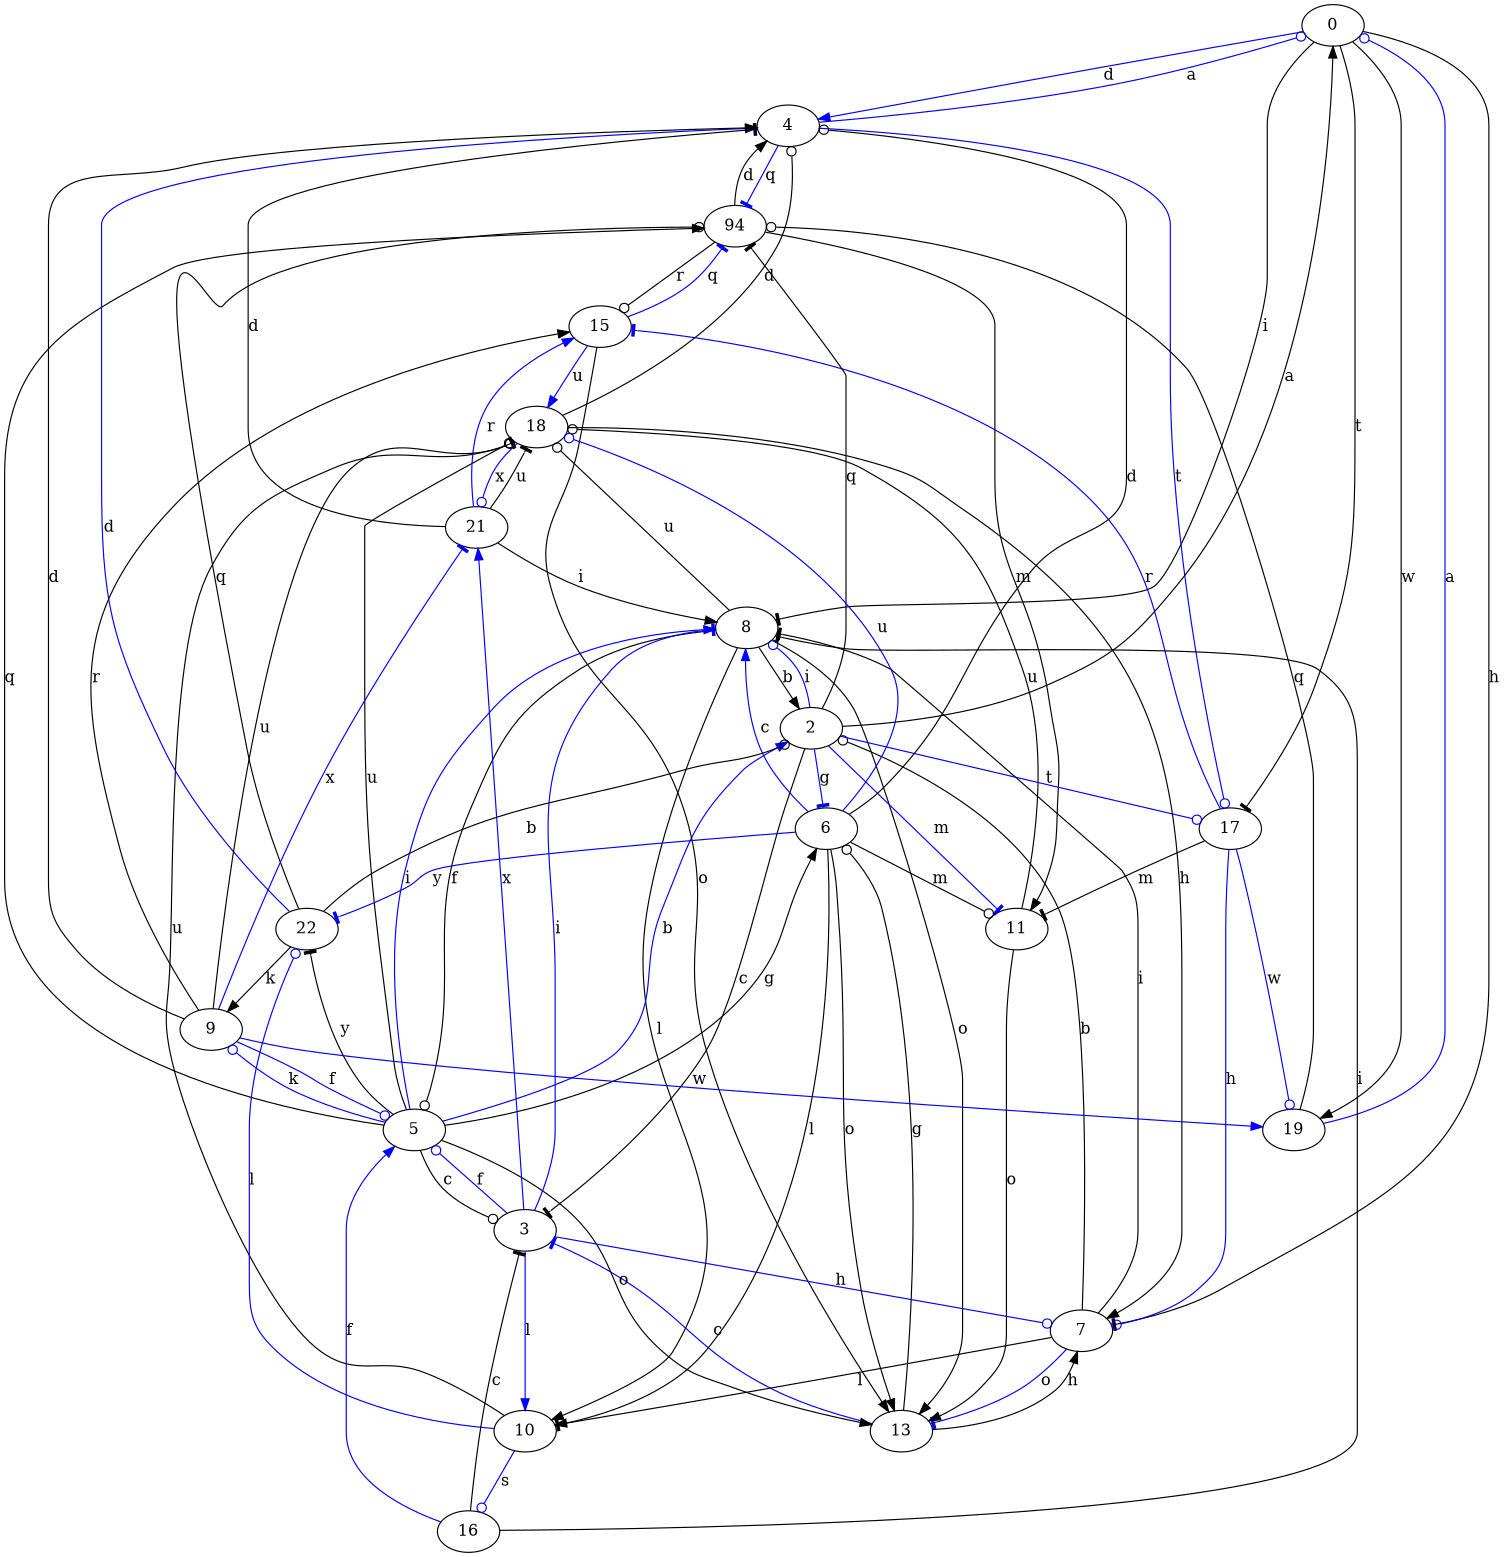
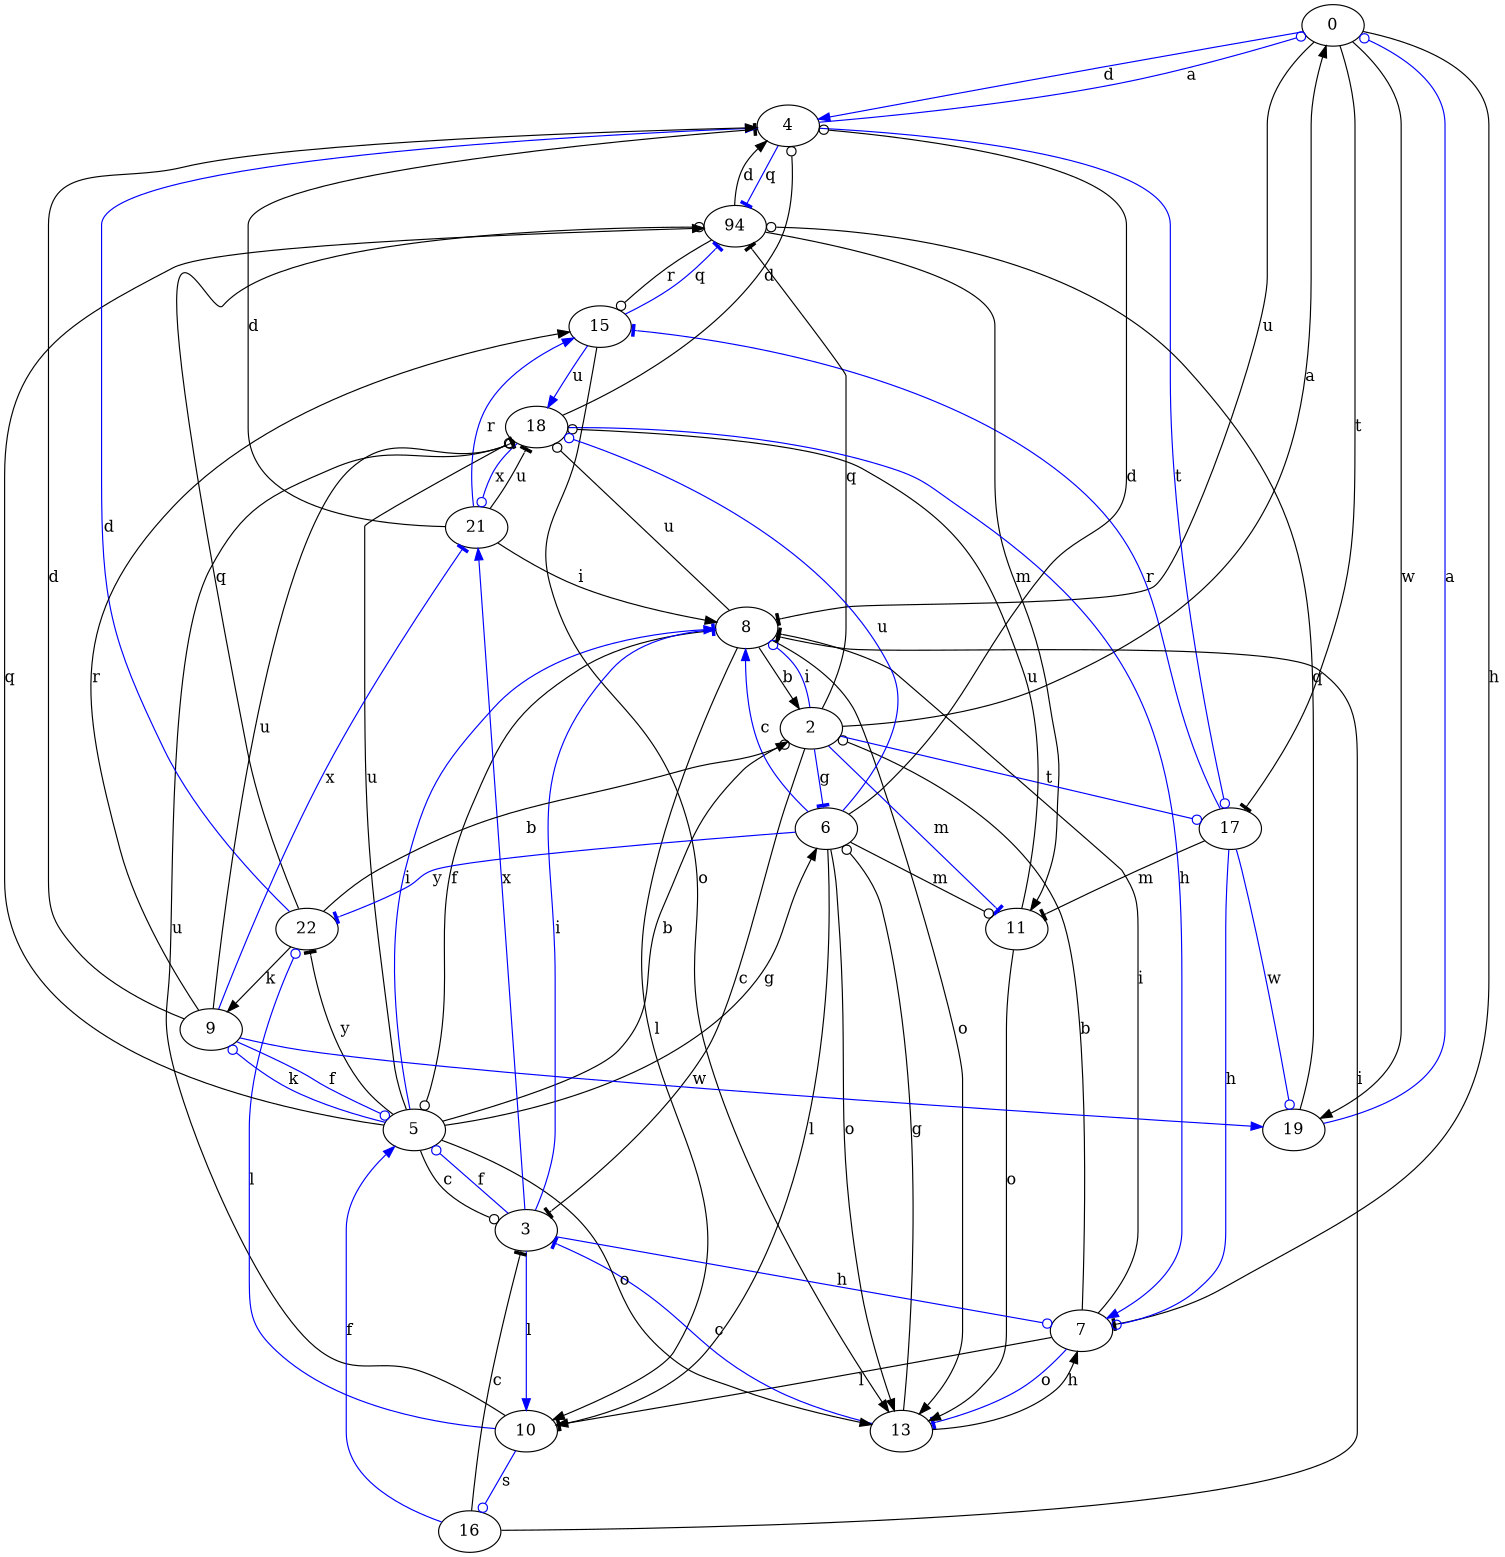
(1266, 327) -> (1268, 327)
(1133, 688) -> (1133, 688)
(641, 1016) -> (651, 949)
